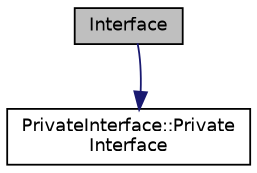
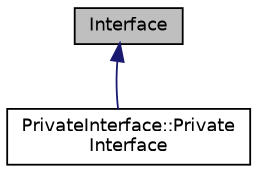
(140, 67) -> (117, 85)
